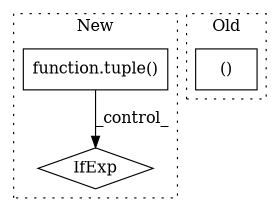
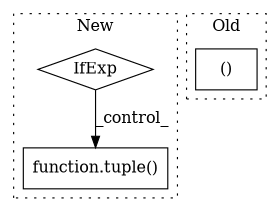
(96, 113) -> (96, 113)
